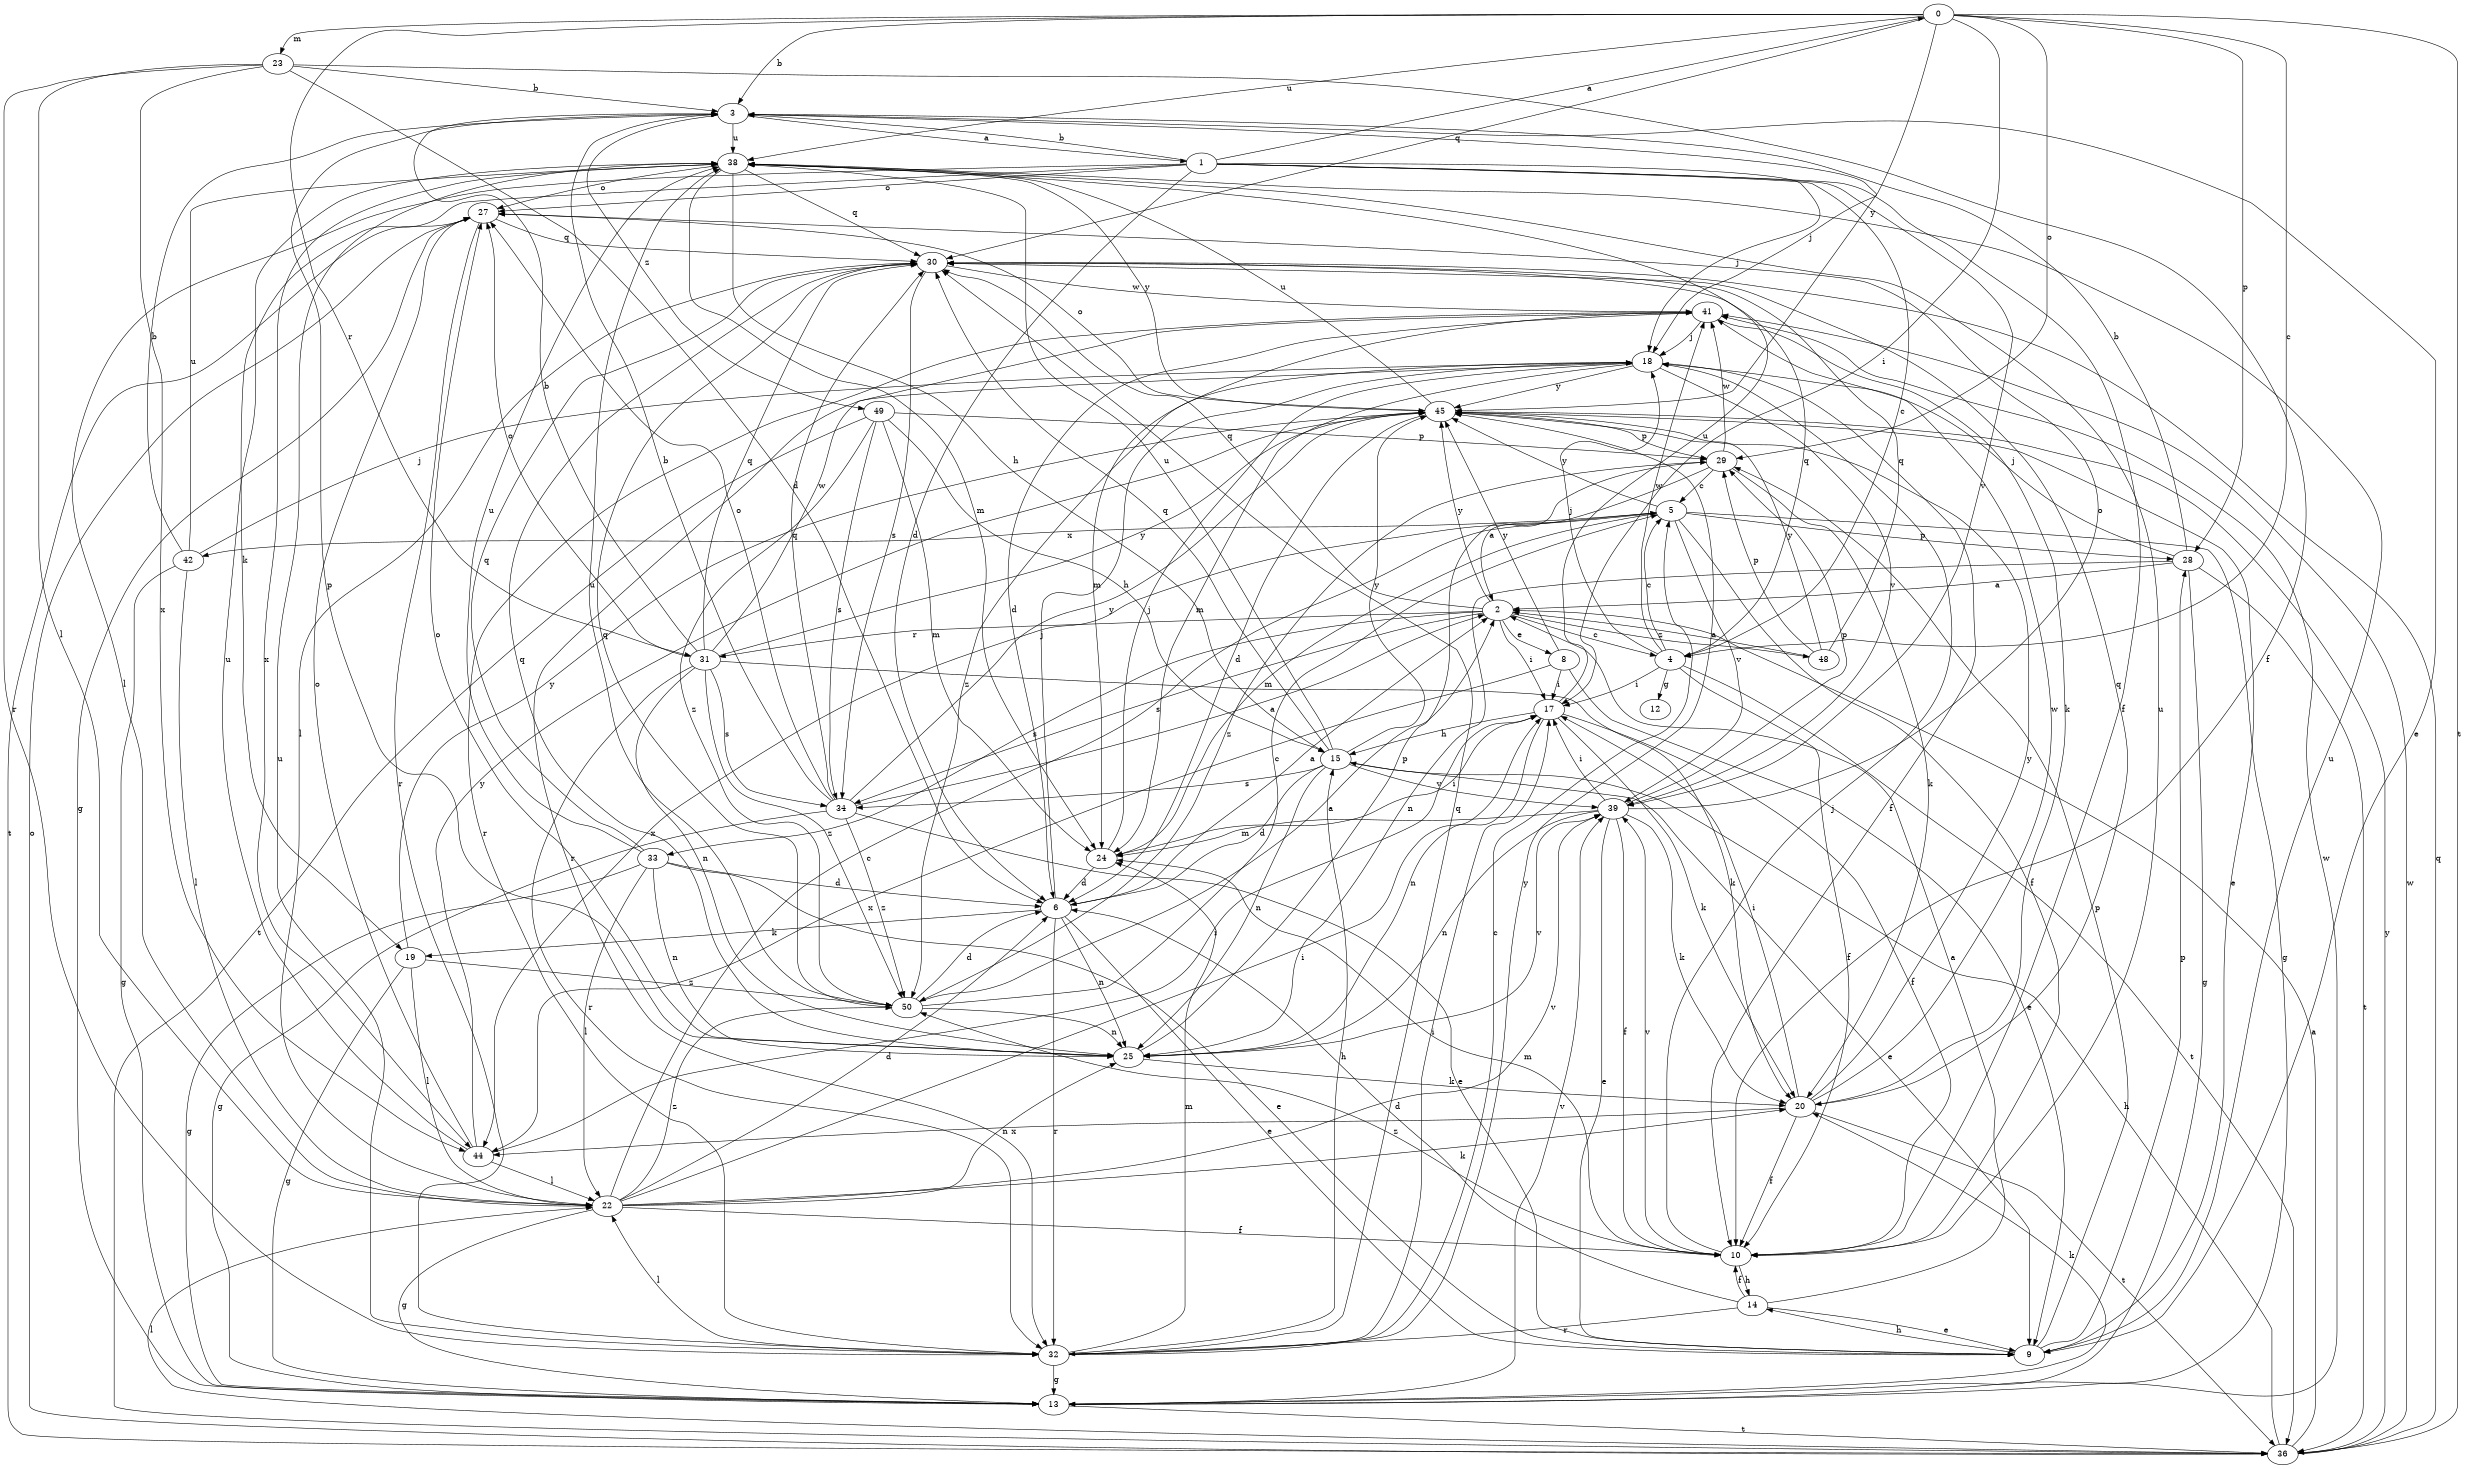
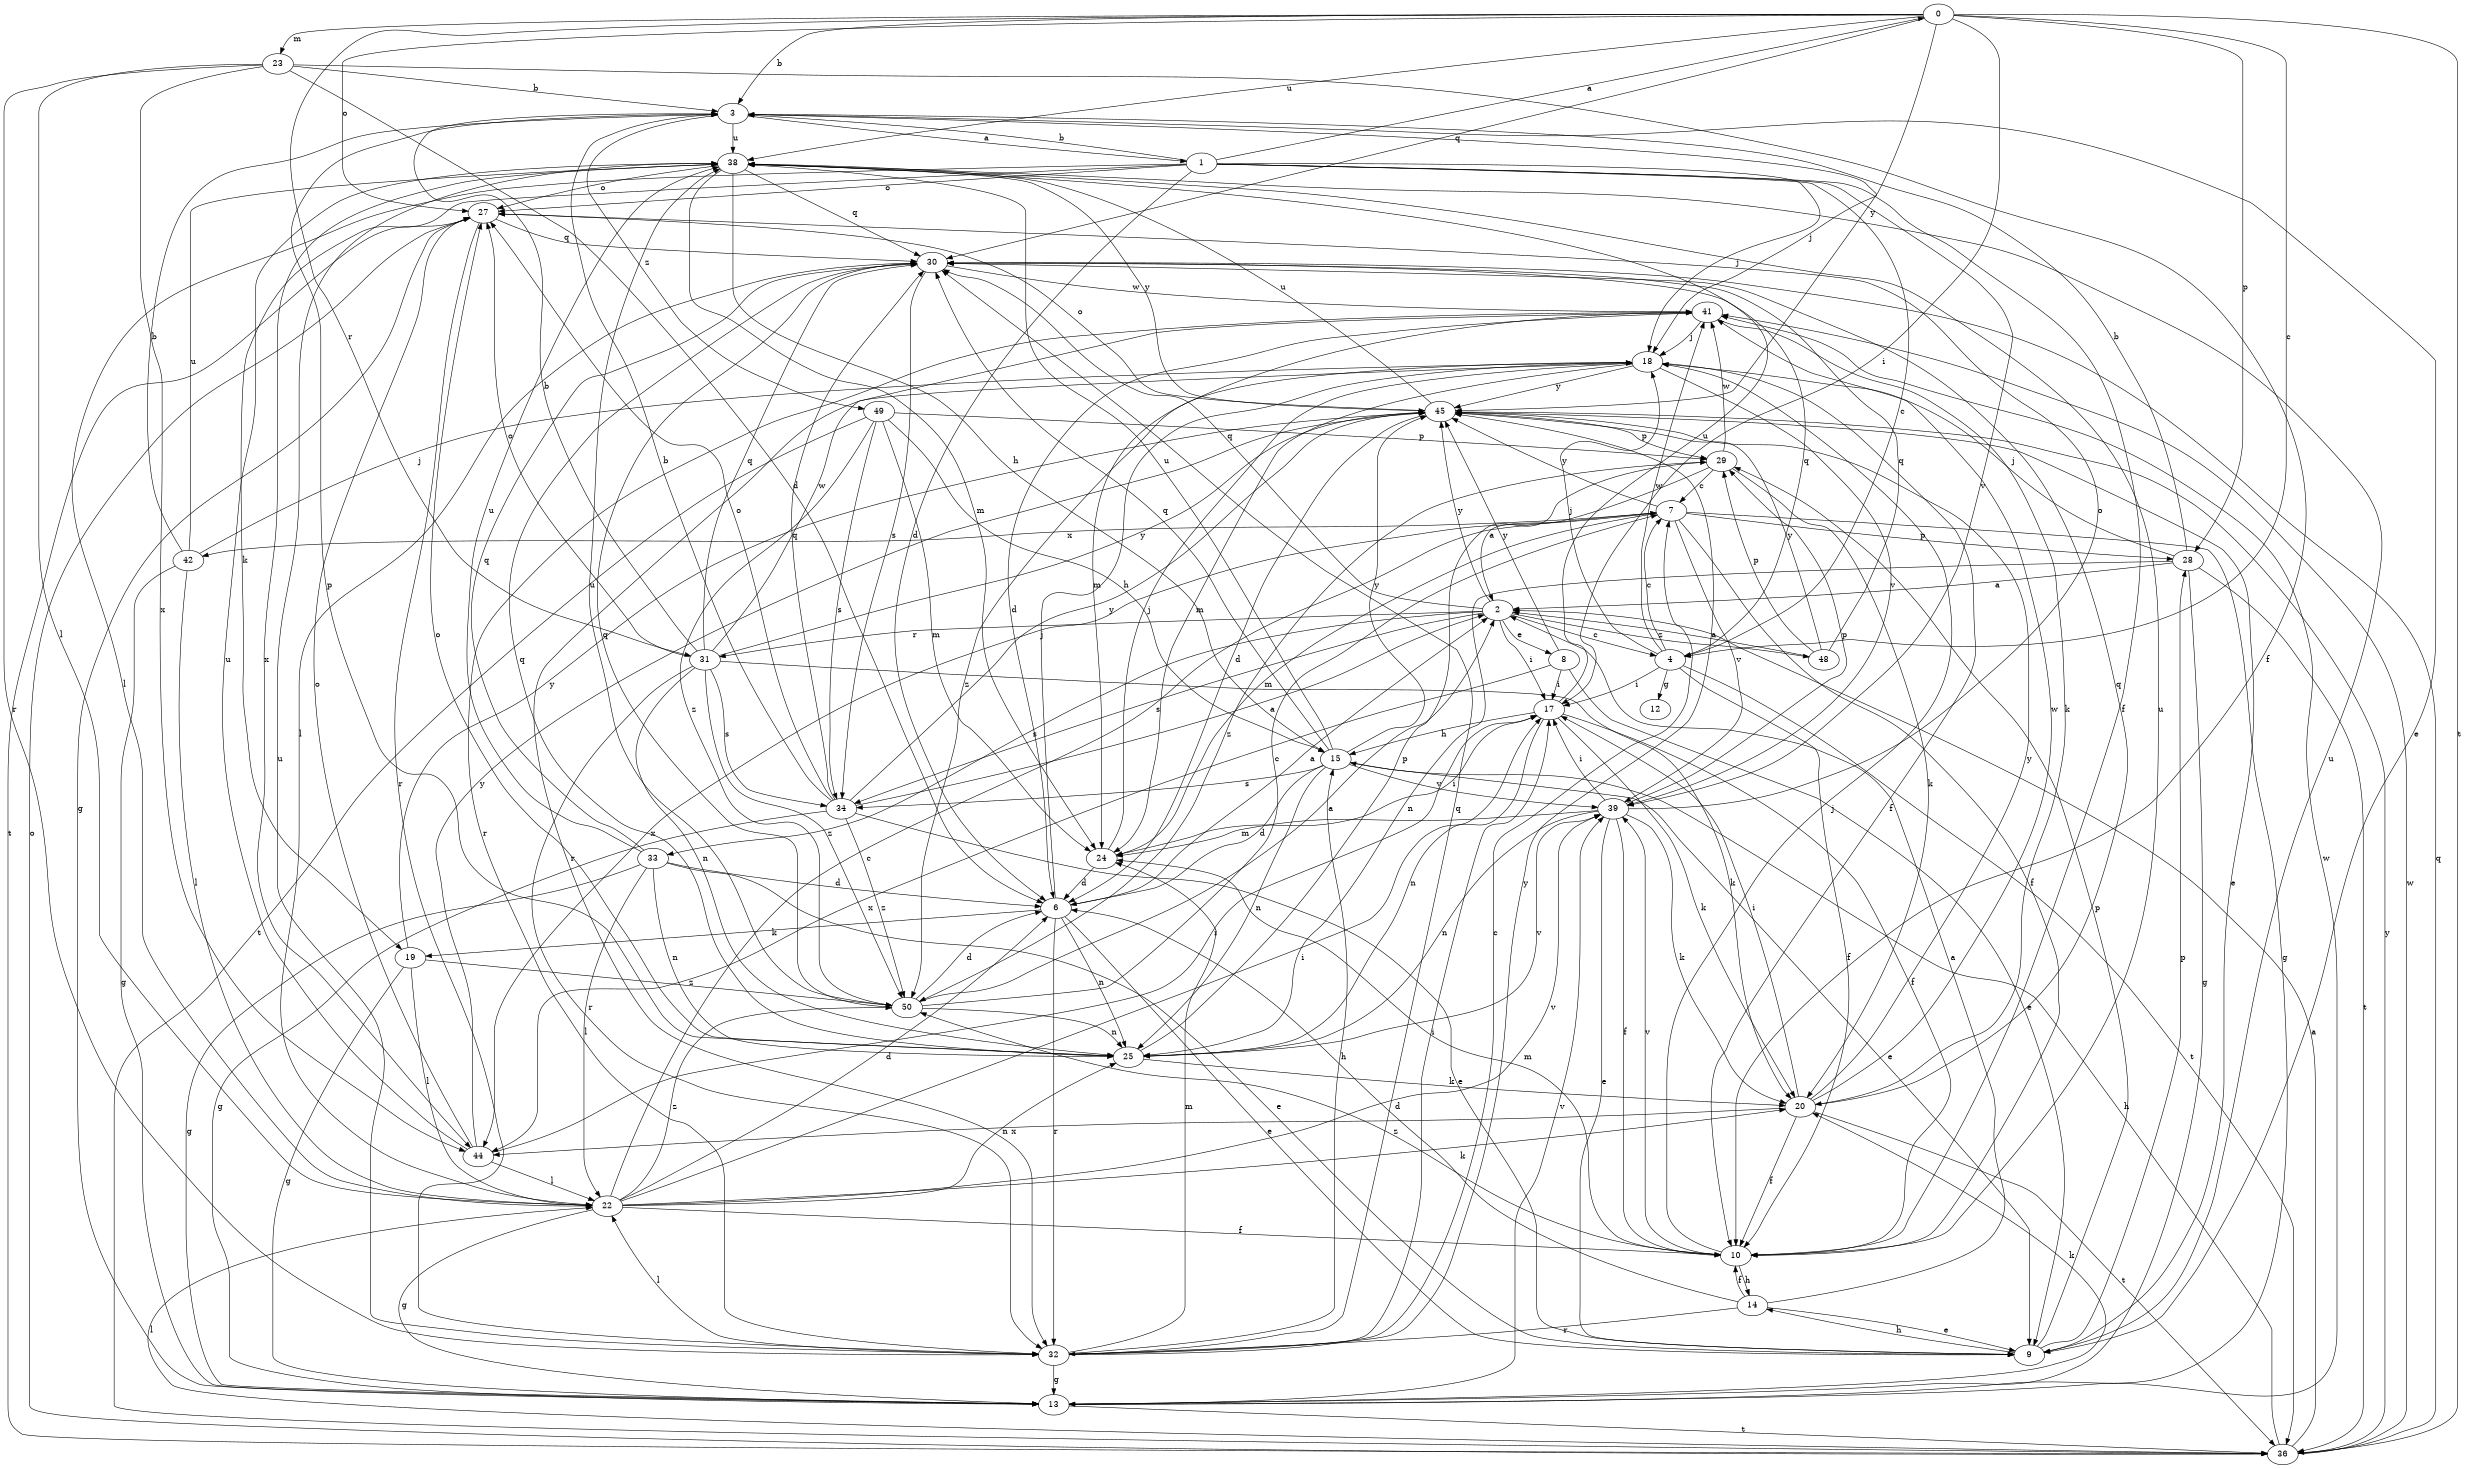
(2047, 306) -> (1012, 25)
(1671, 511) -> (1671, 511)
